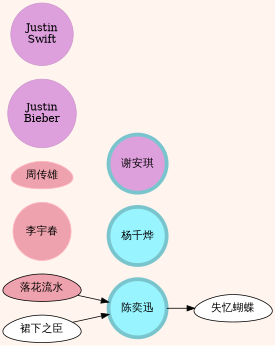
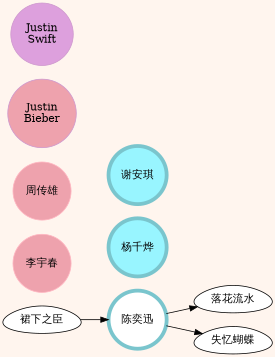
(42, 113) -> (42, 113)
(138, 164) -> (138, 175)
(42, 175) -> (42, 191)
(42, 288) -> (233, 299)
(90, 298) -> (178, 311)
(138, 308) -> (138, 320)
